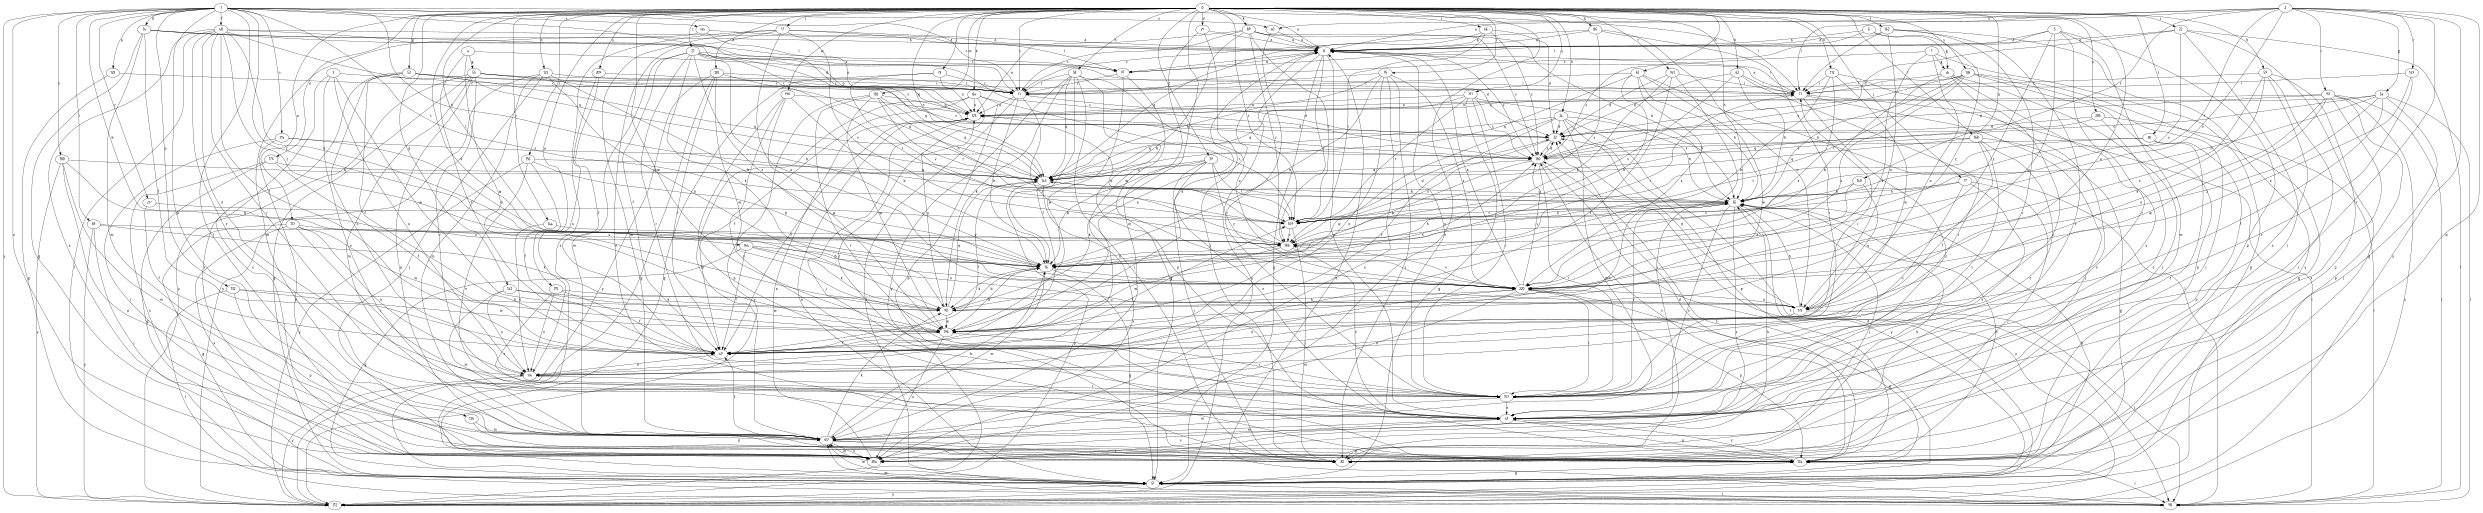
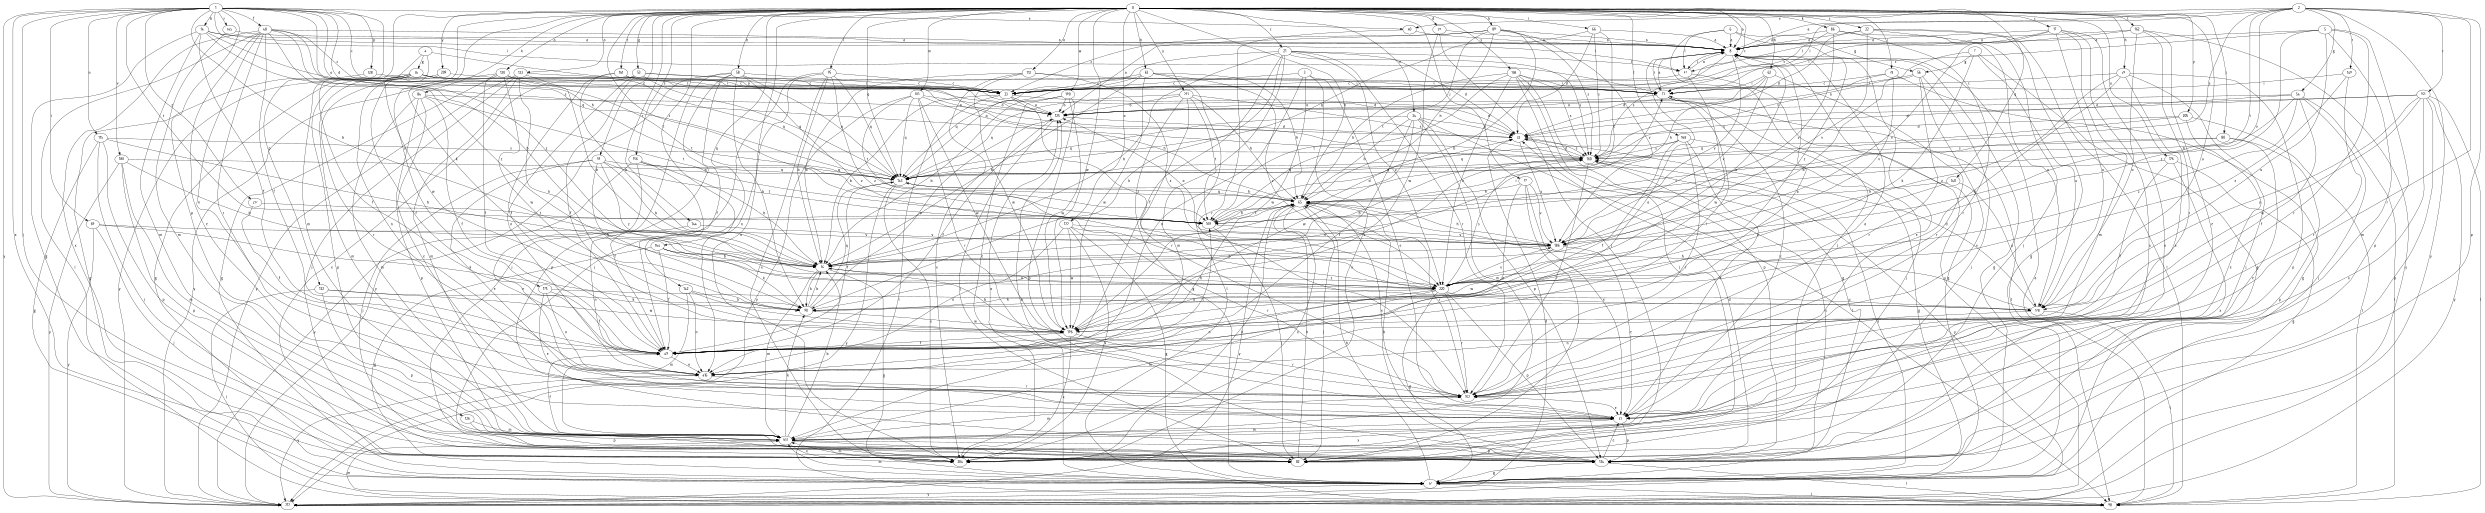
(847, 71) -> (625, 86)
(530, 376) -> (705, 376)
(1679, 383) -> (1795, 341)
none -> (318, 474)
